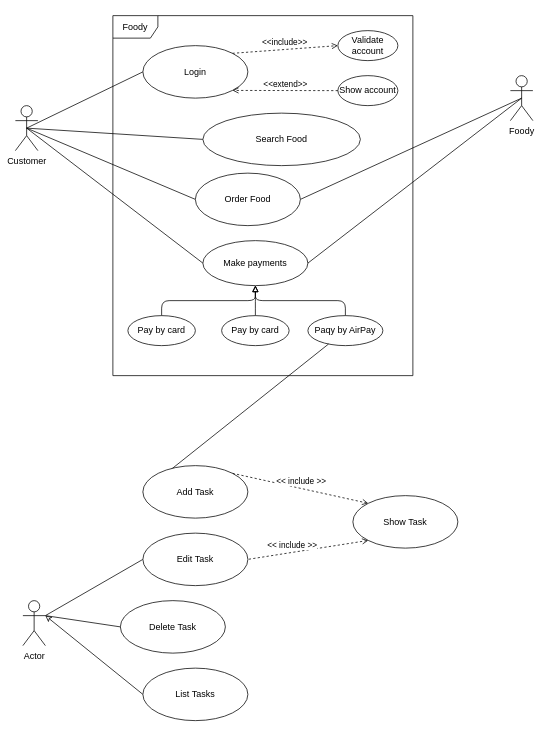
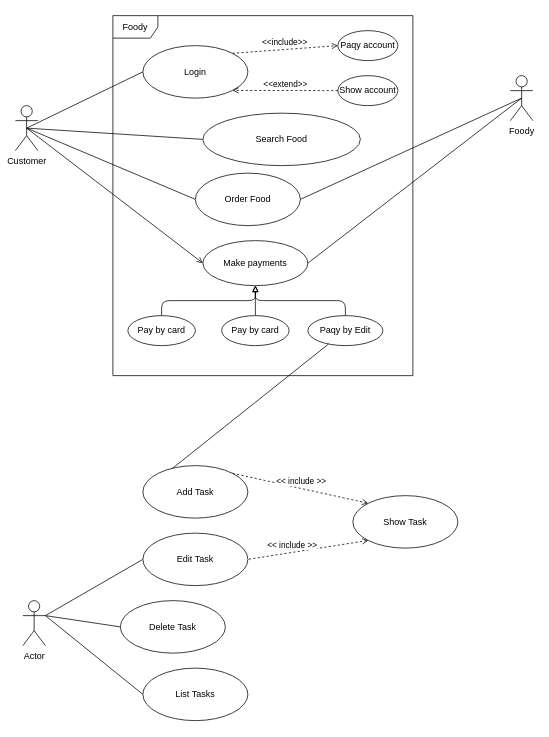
(368, 45) -> (368, 45)
(200, 260) -> (199, 260)
(345, 330) -> (345, 330)
(51, 620) -> (49, 619)
